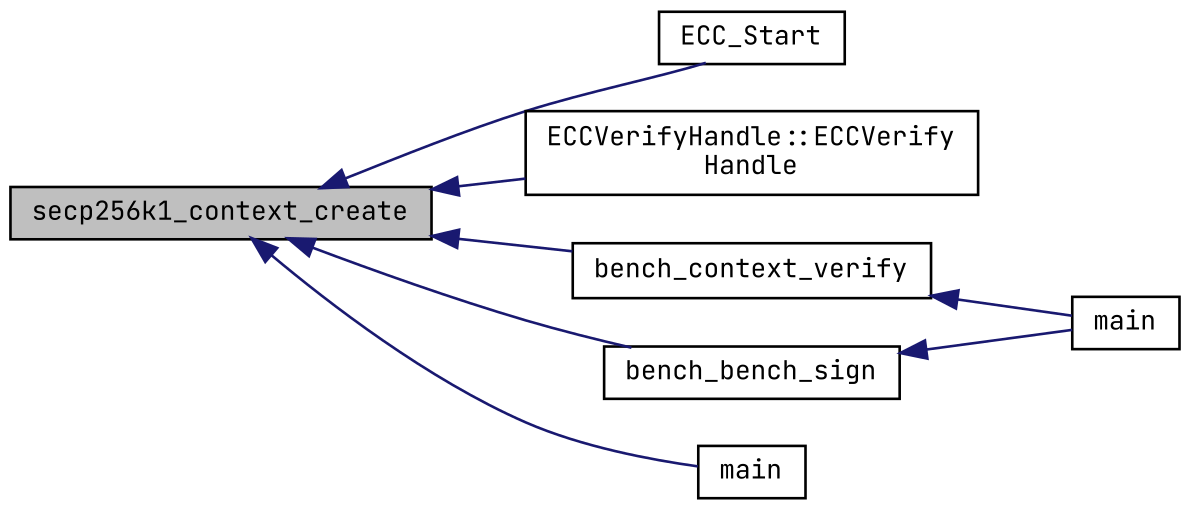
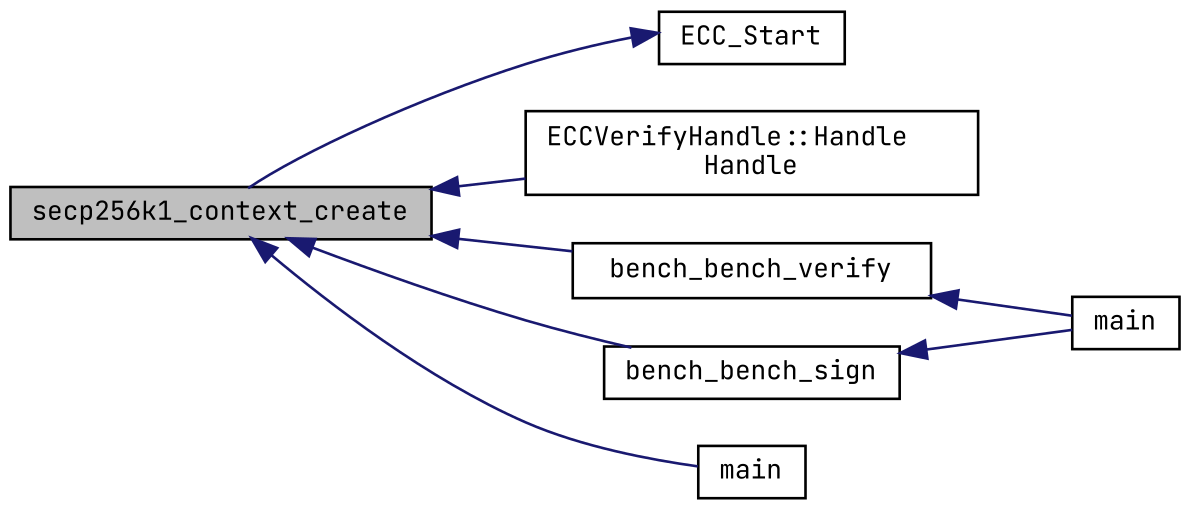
(523, 112) -> (434, 97)
(752, 153) -> (752, 153)
(752, 271) -> (752, 271)
